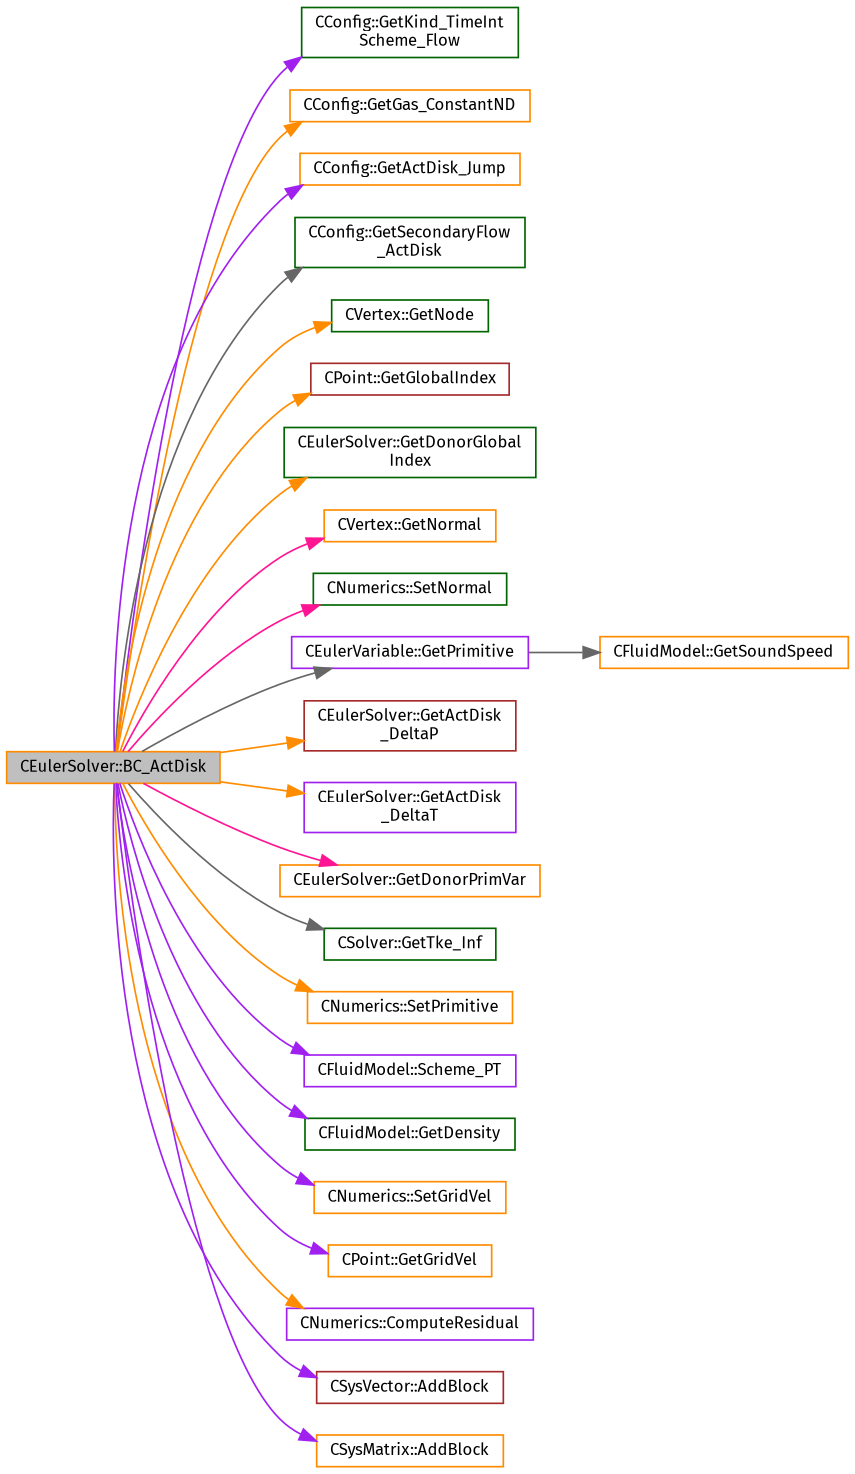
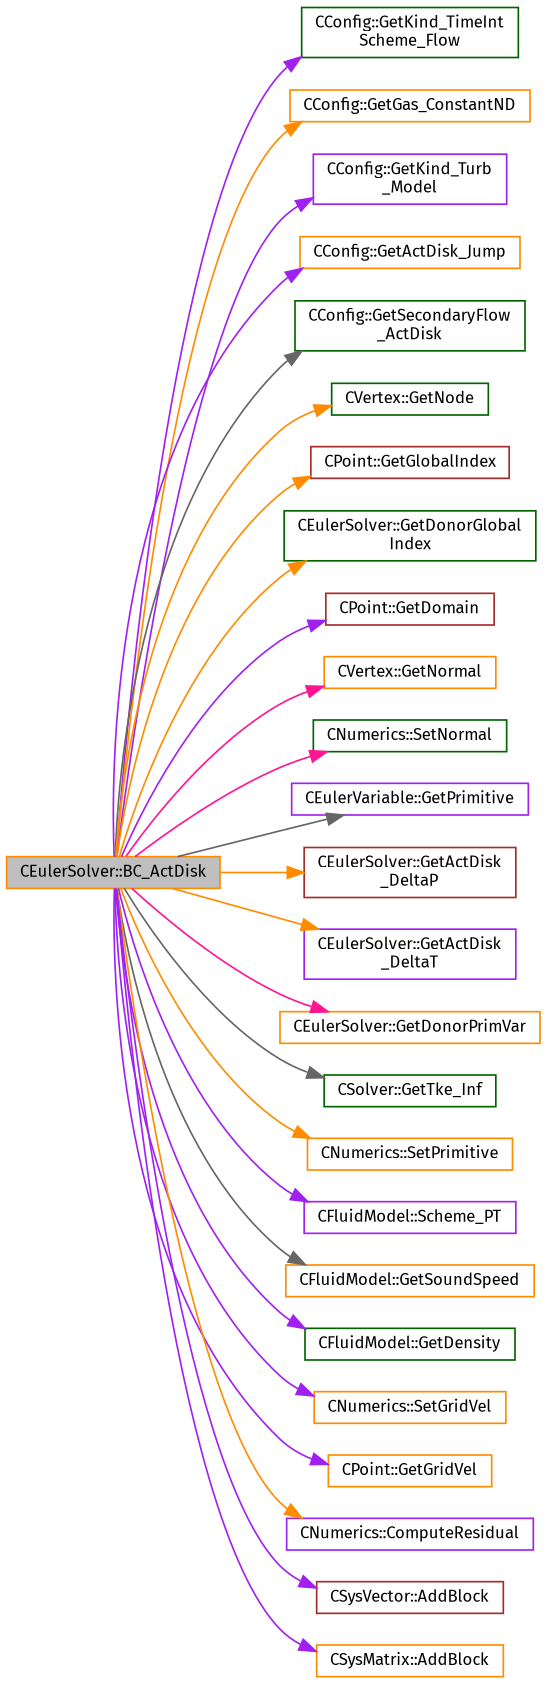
none -> (410, 179)
none -> (410, 609)
(556, 652) -> (171, 1089)
